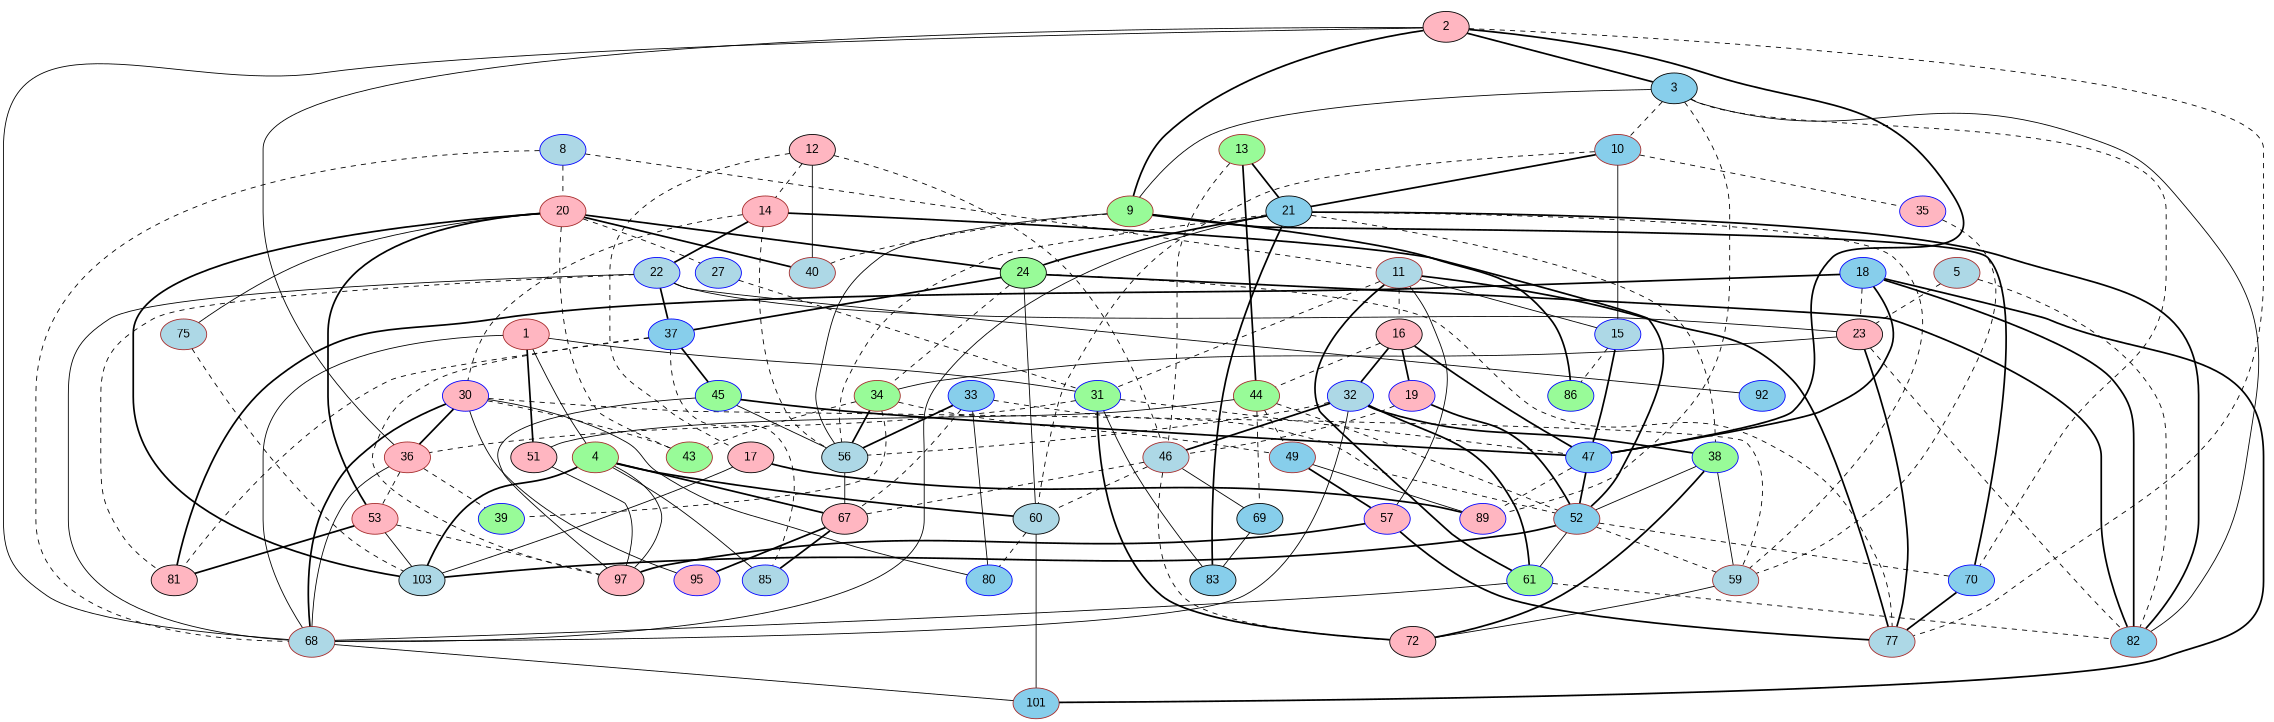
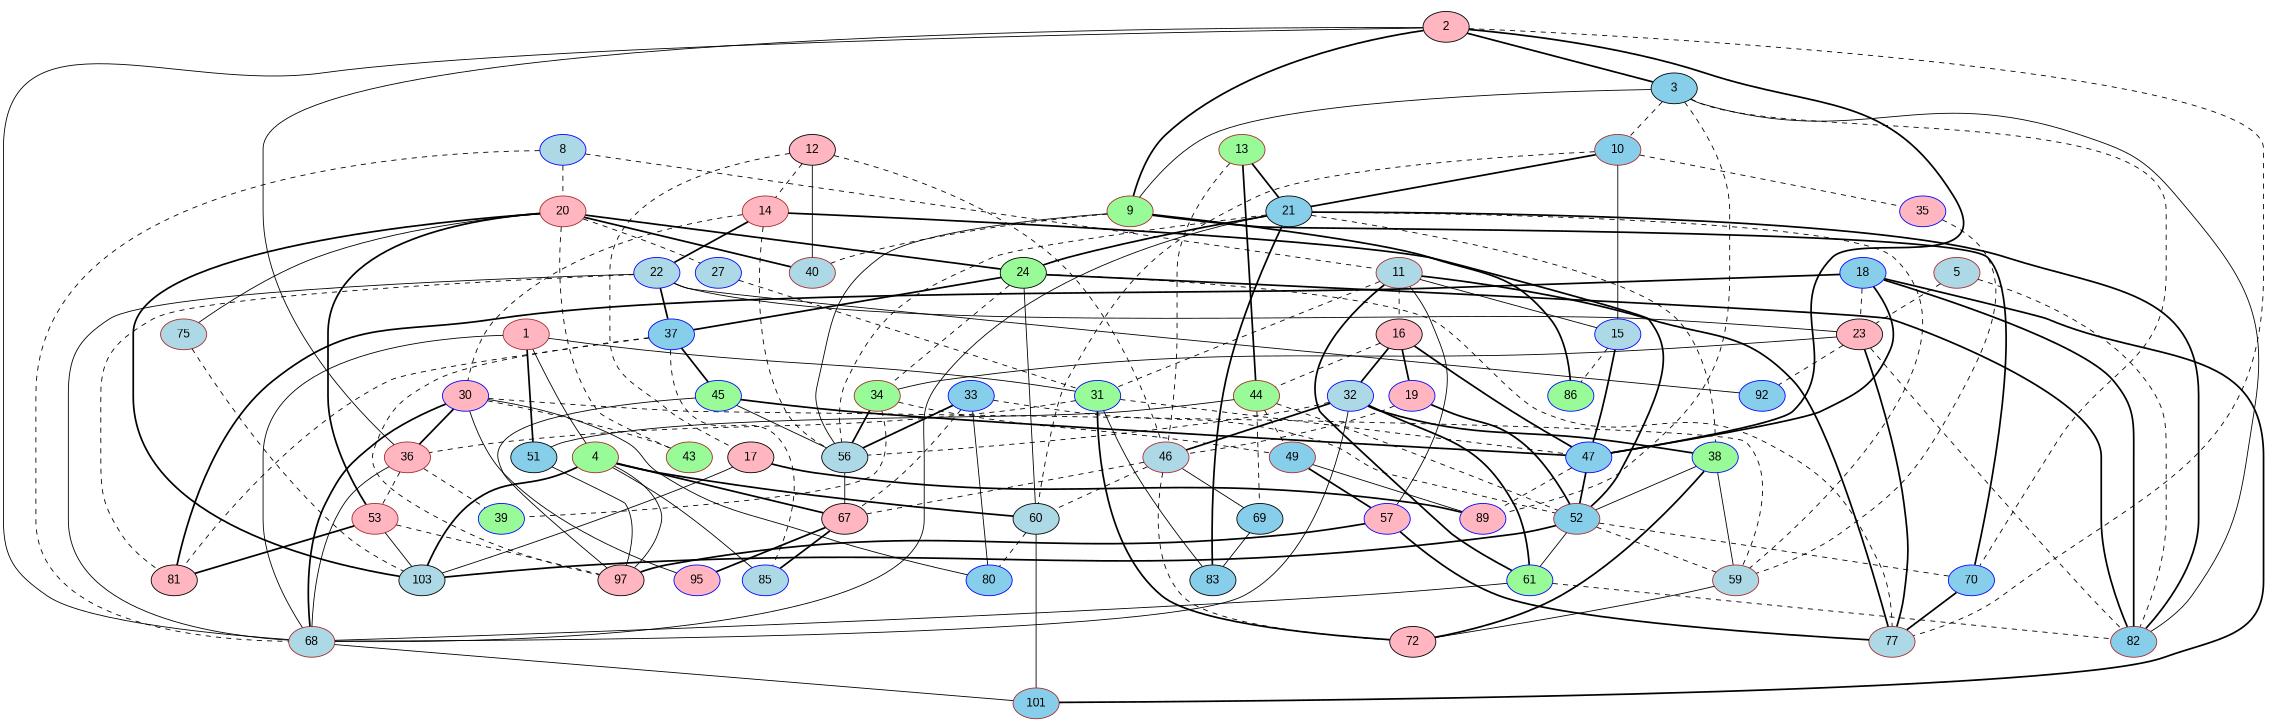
none -> (1808, 367)
(747, 432) -> none
(534, 457) -> (534, 457)
